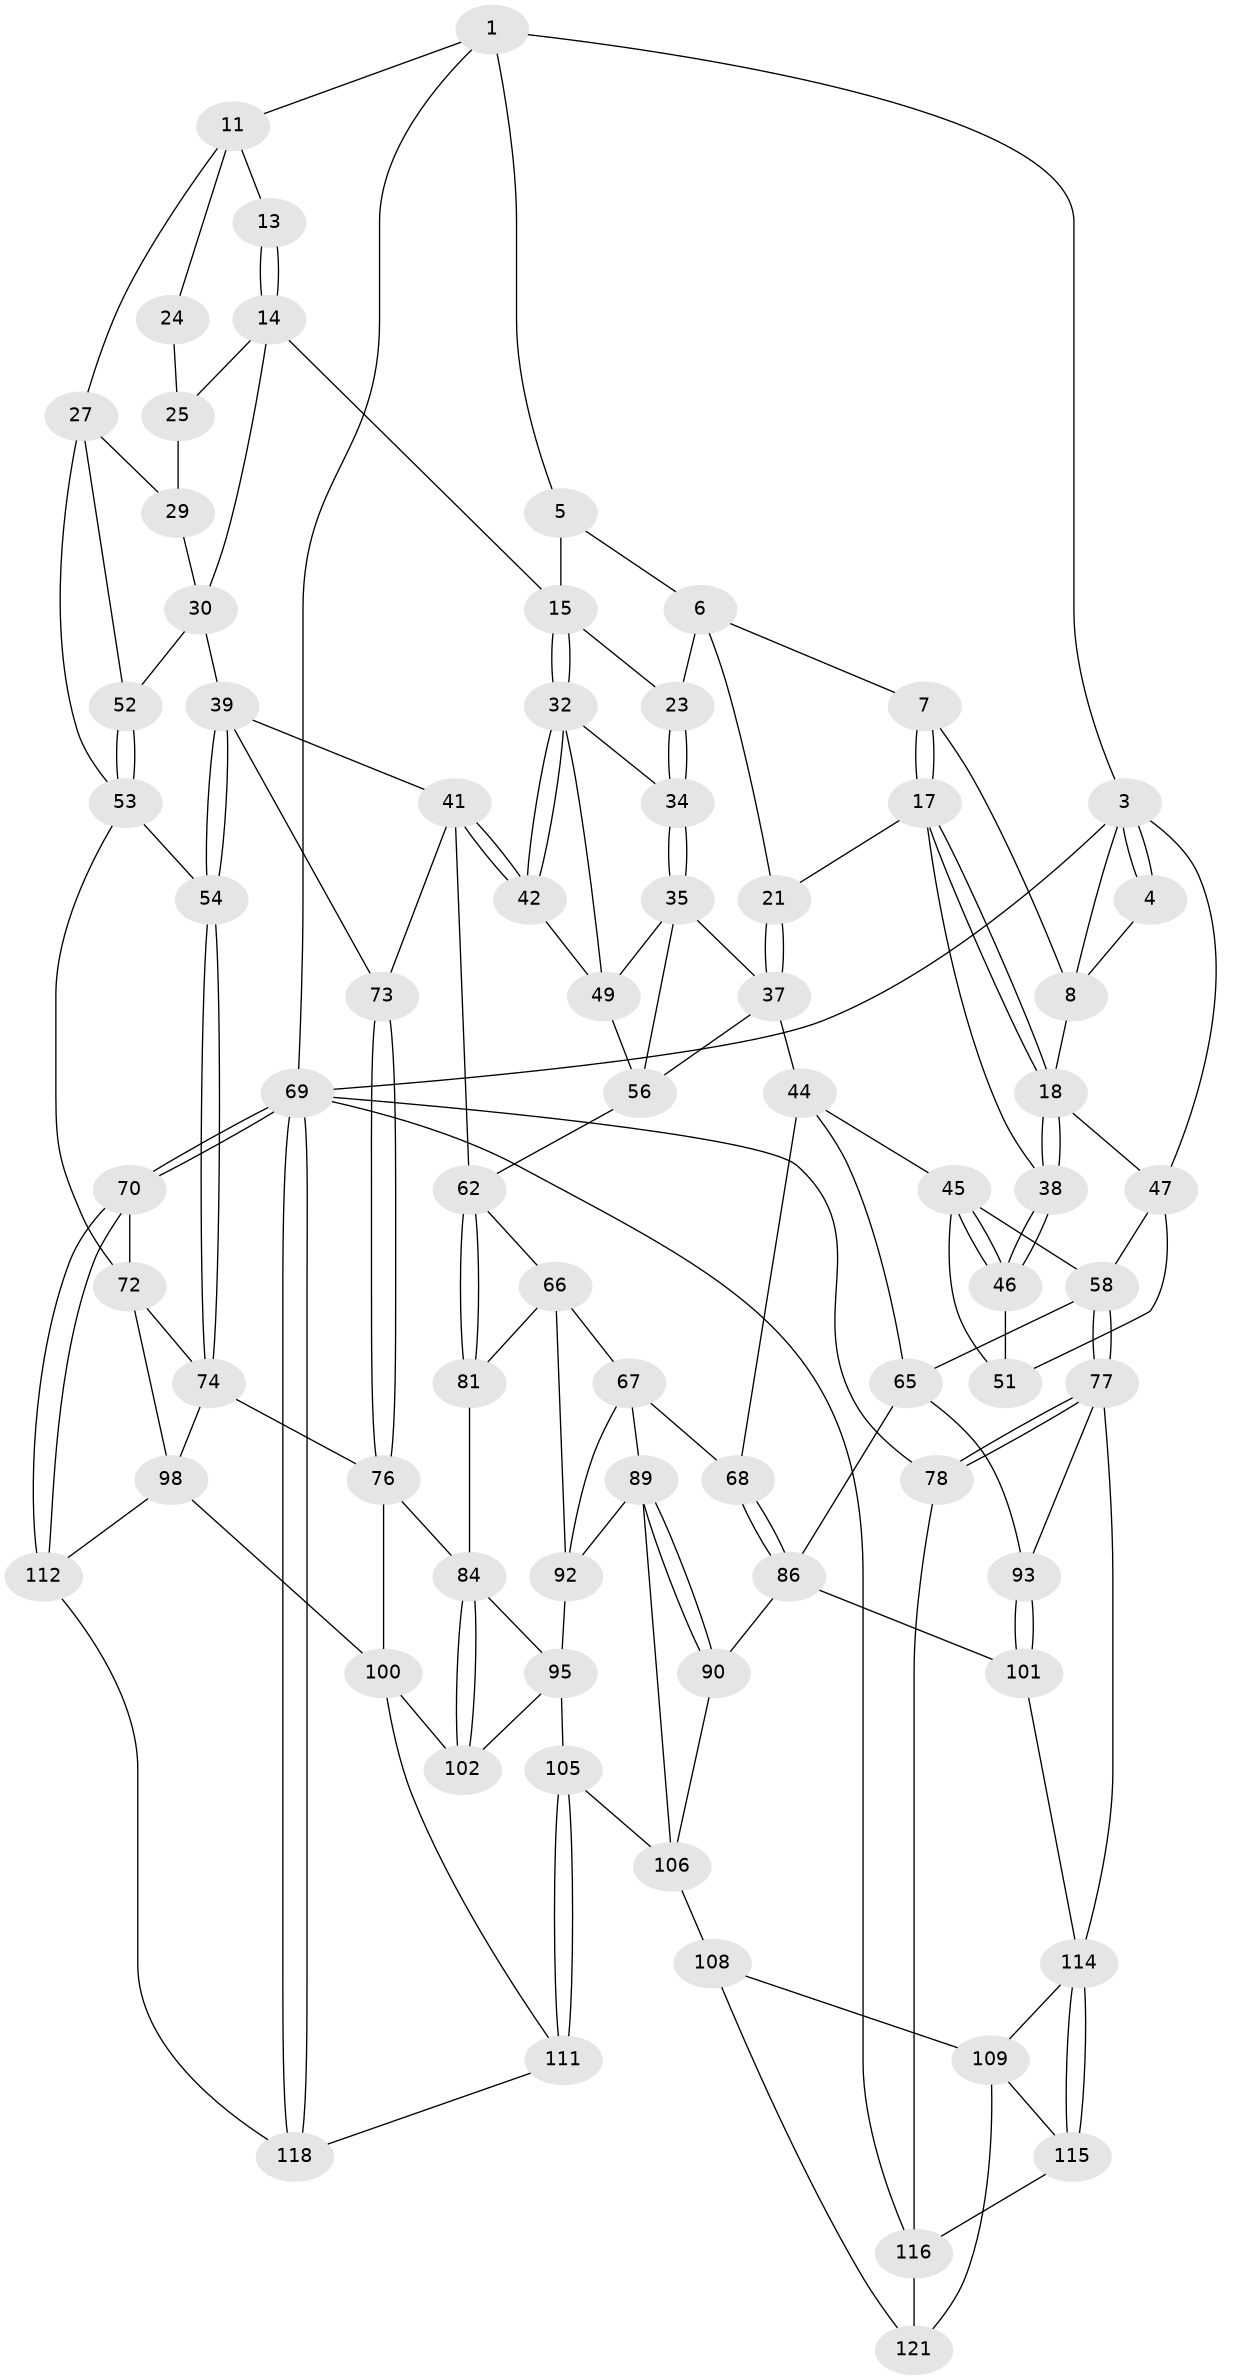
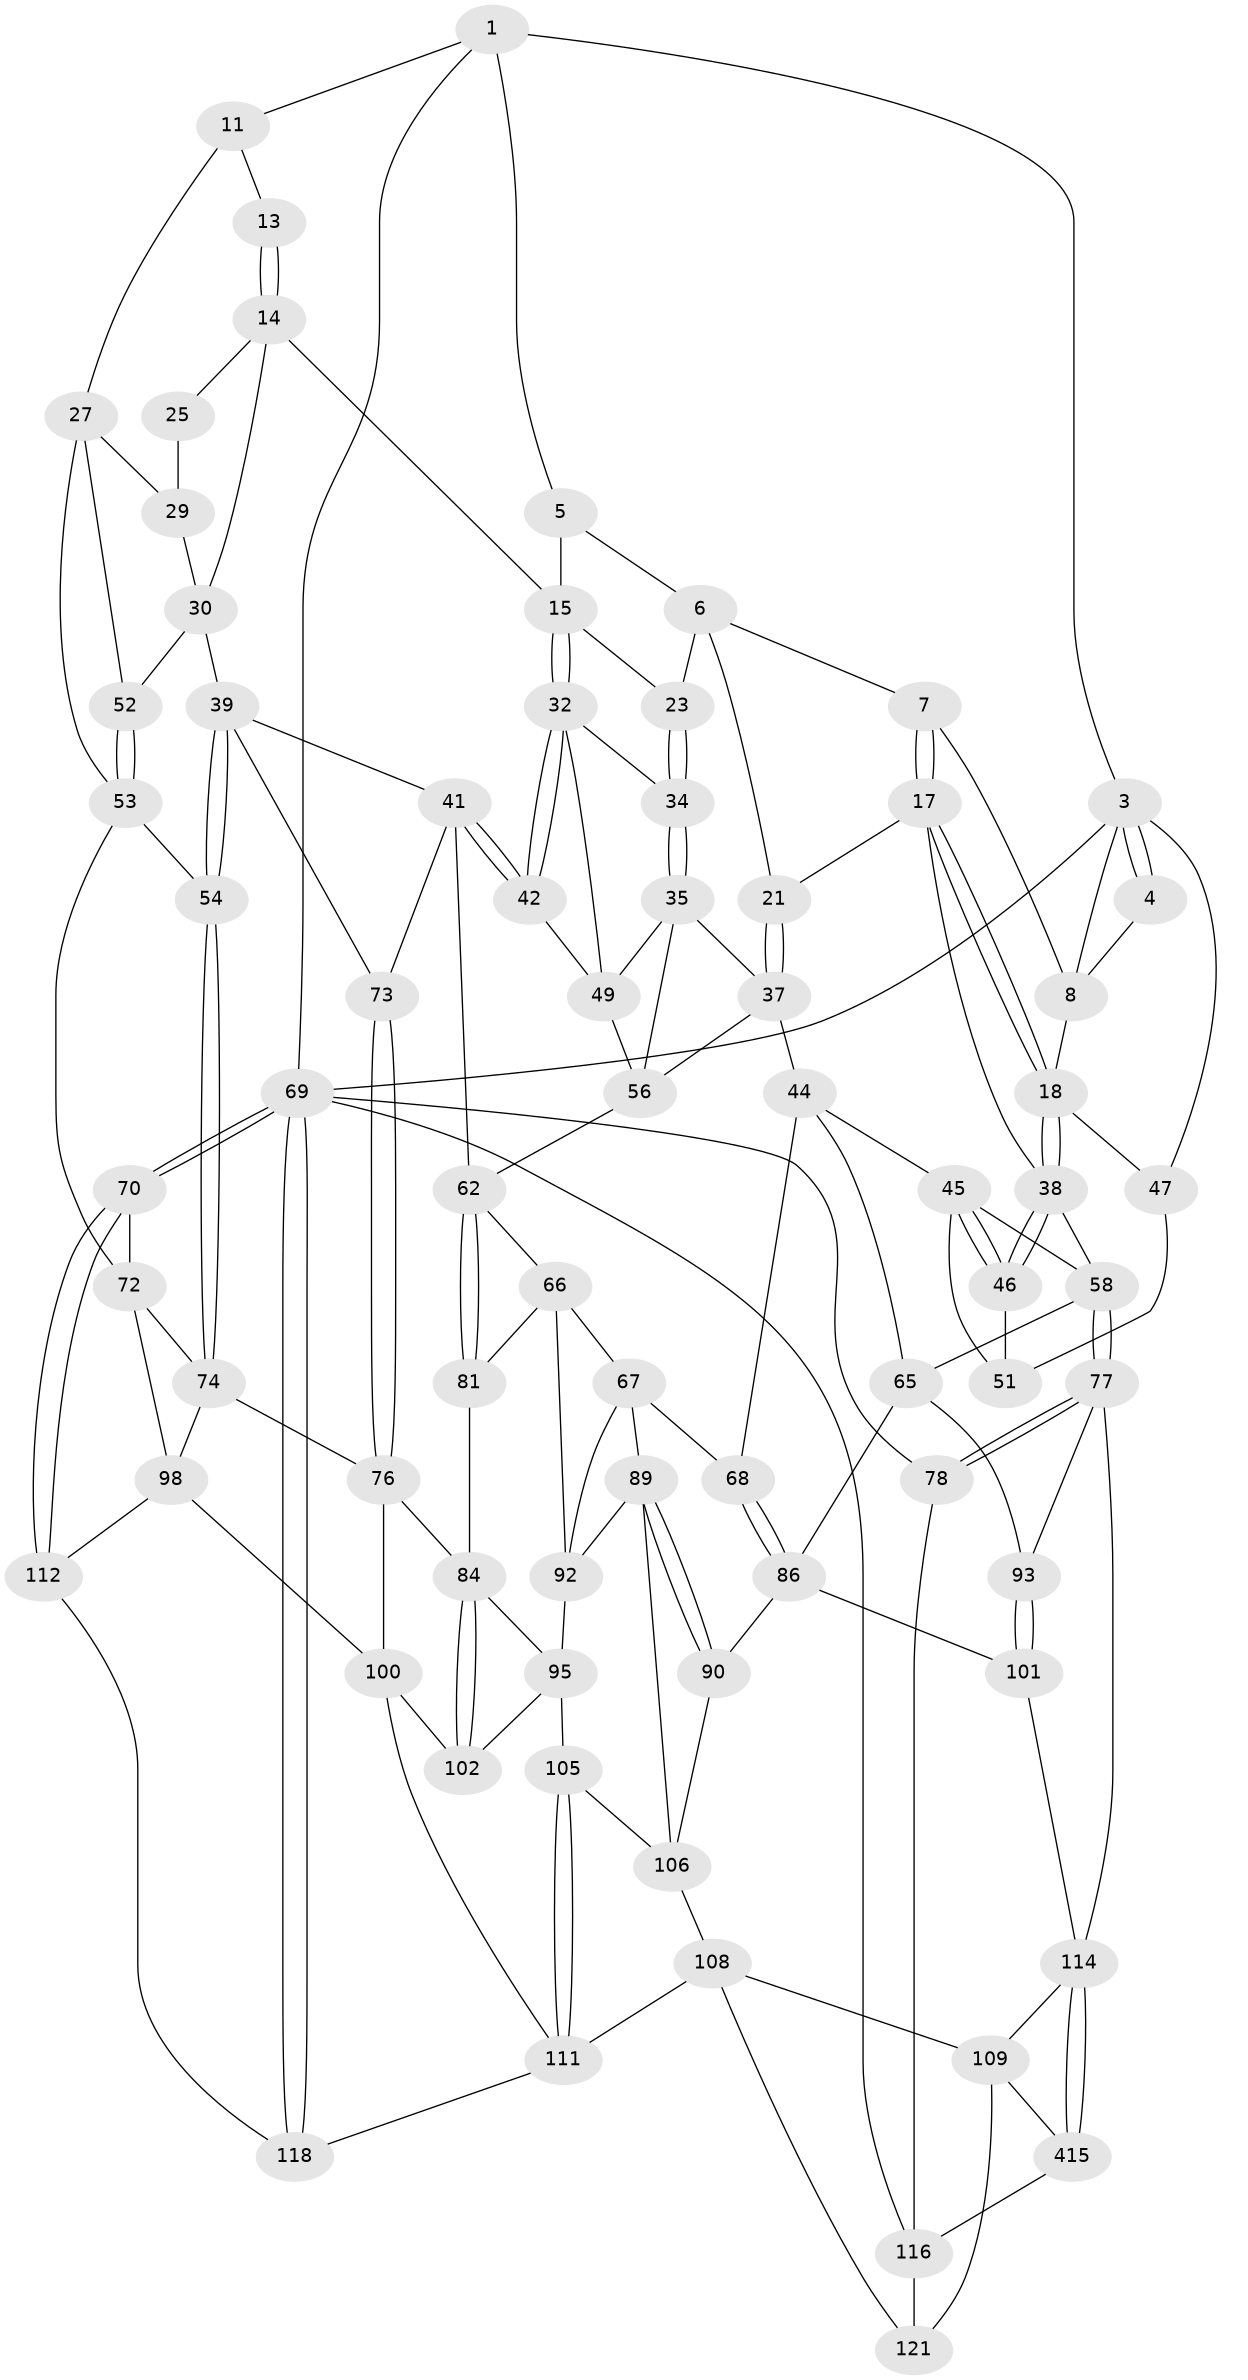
(173, 320) -> none
(1132, 1238) -> (1077, 1238)
none -> (638, 2012)
(1073, 2157) -> (1073, 2157)
